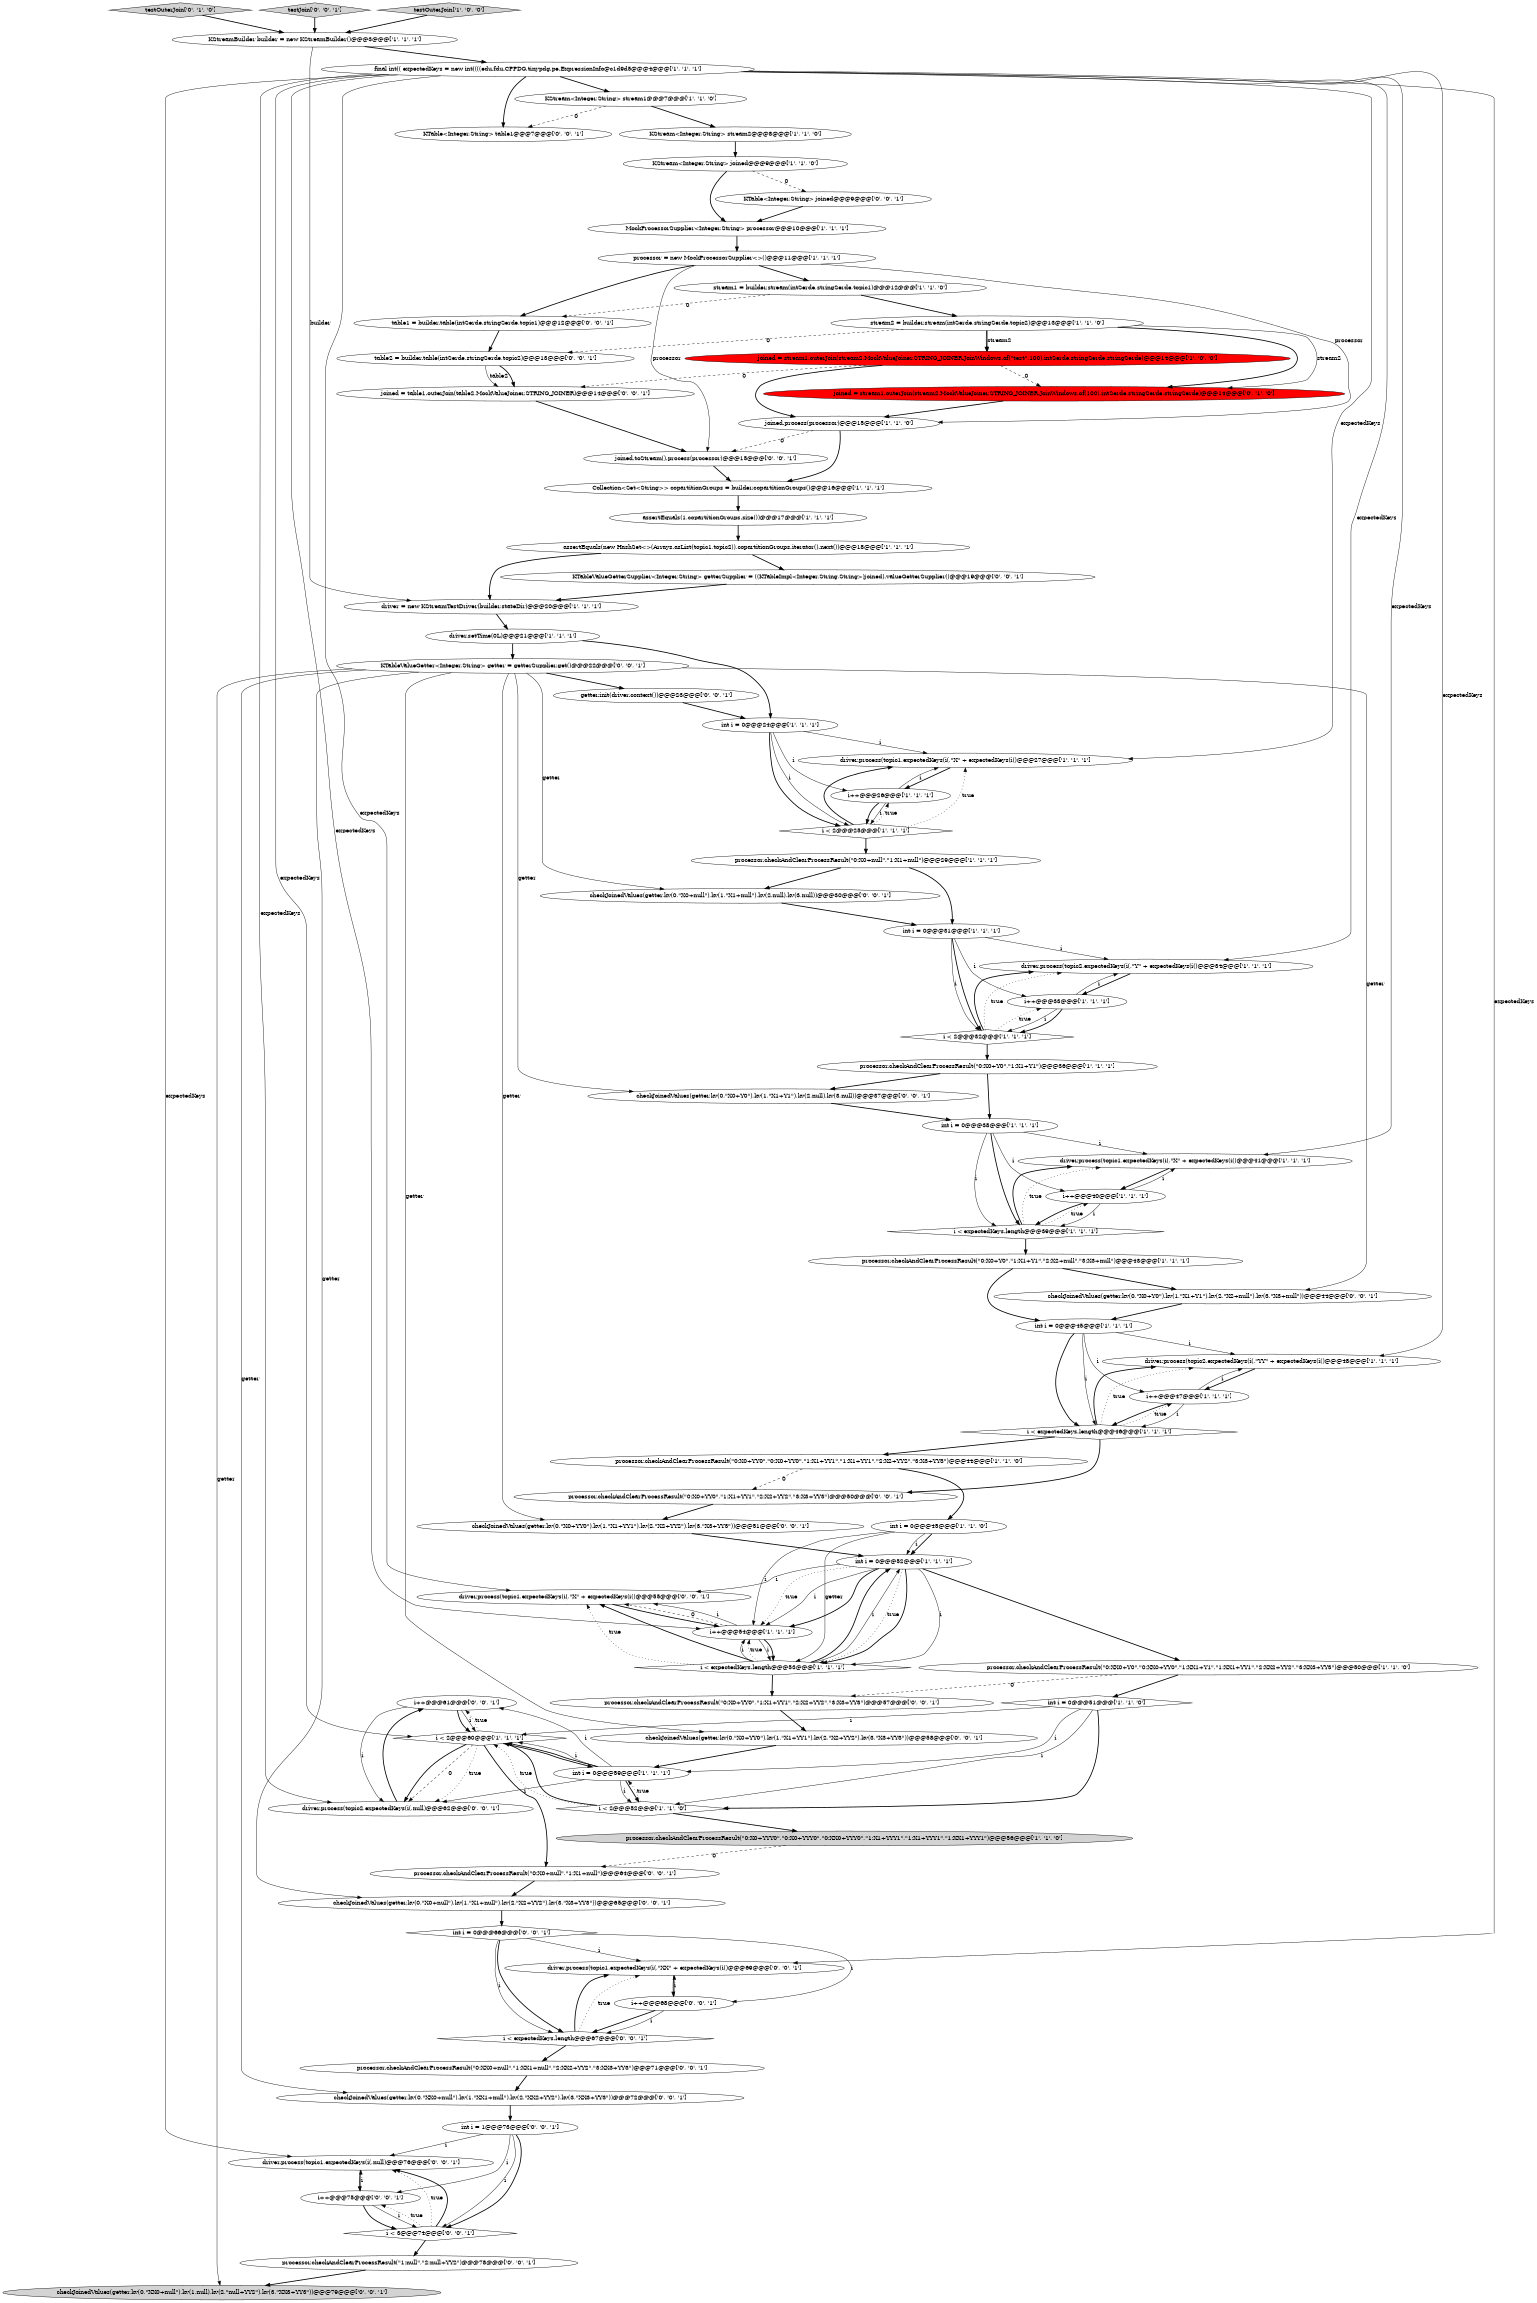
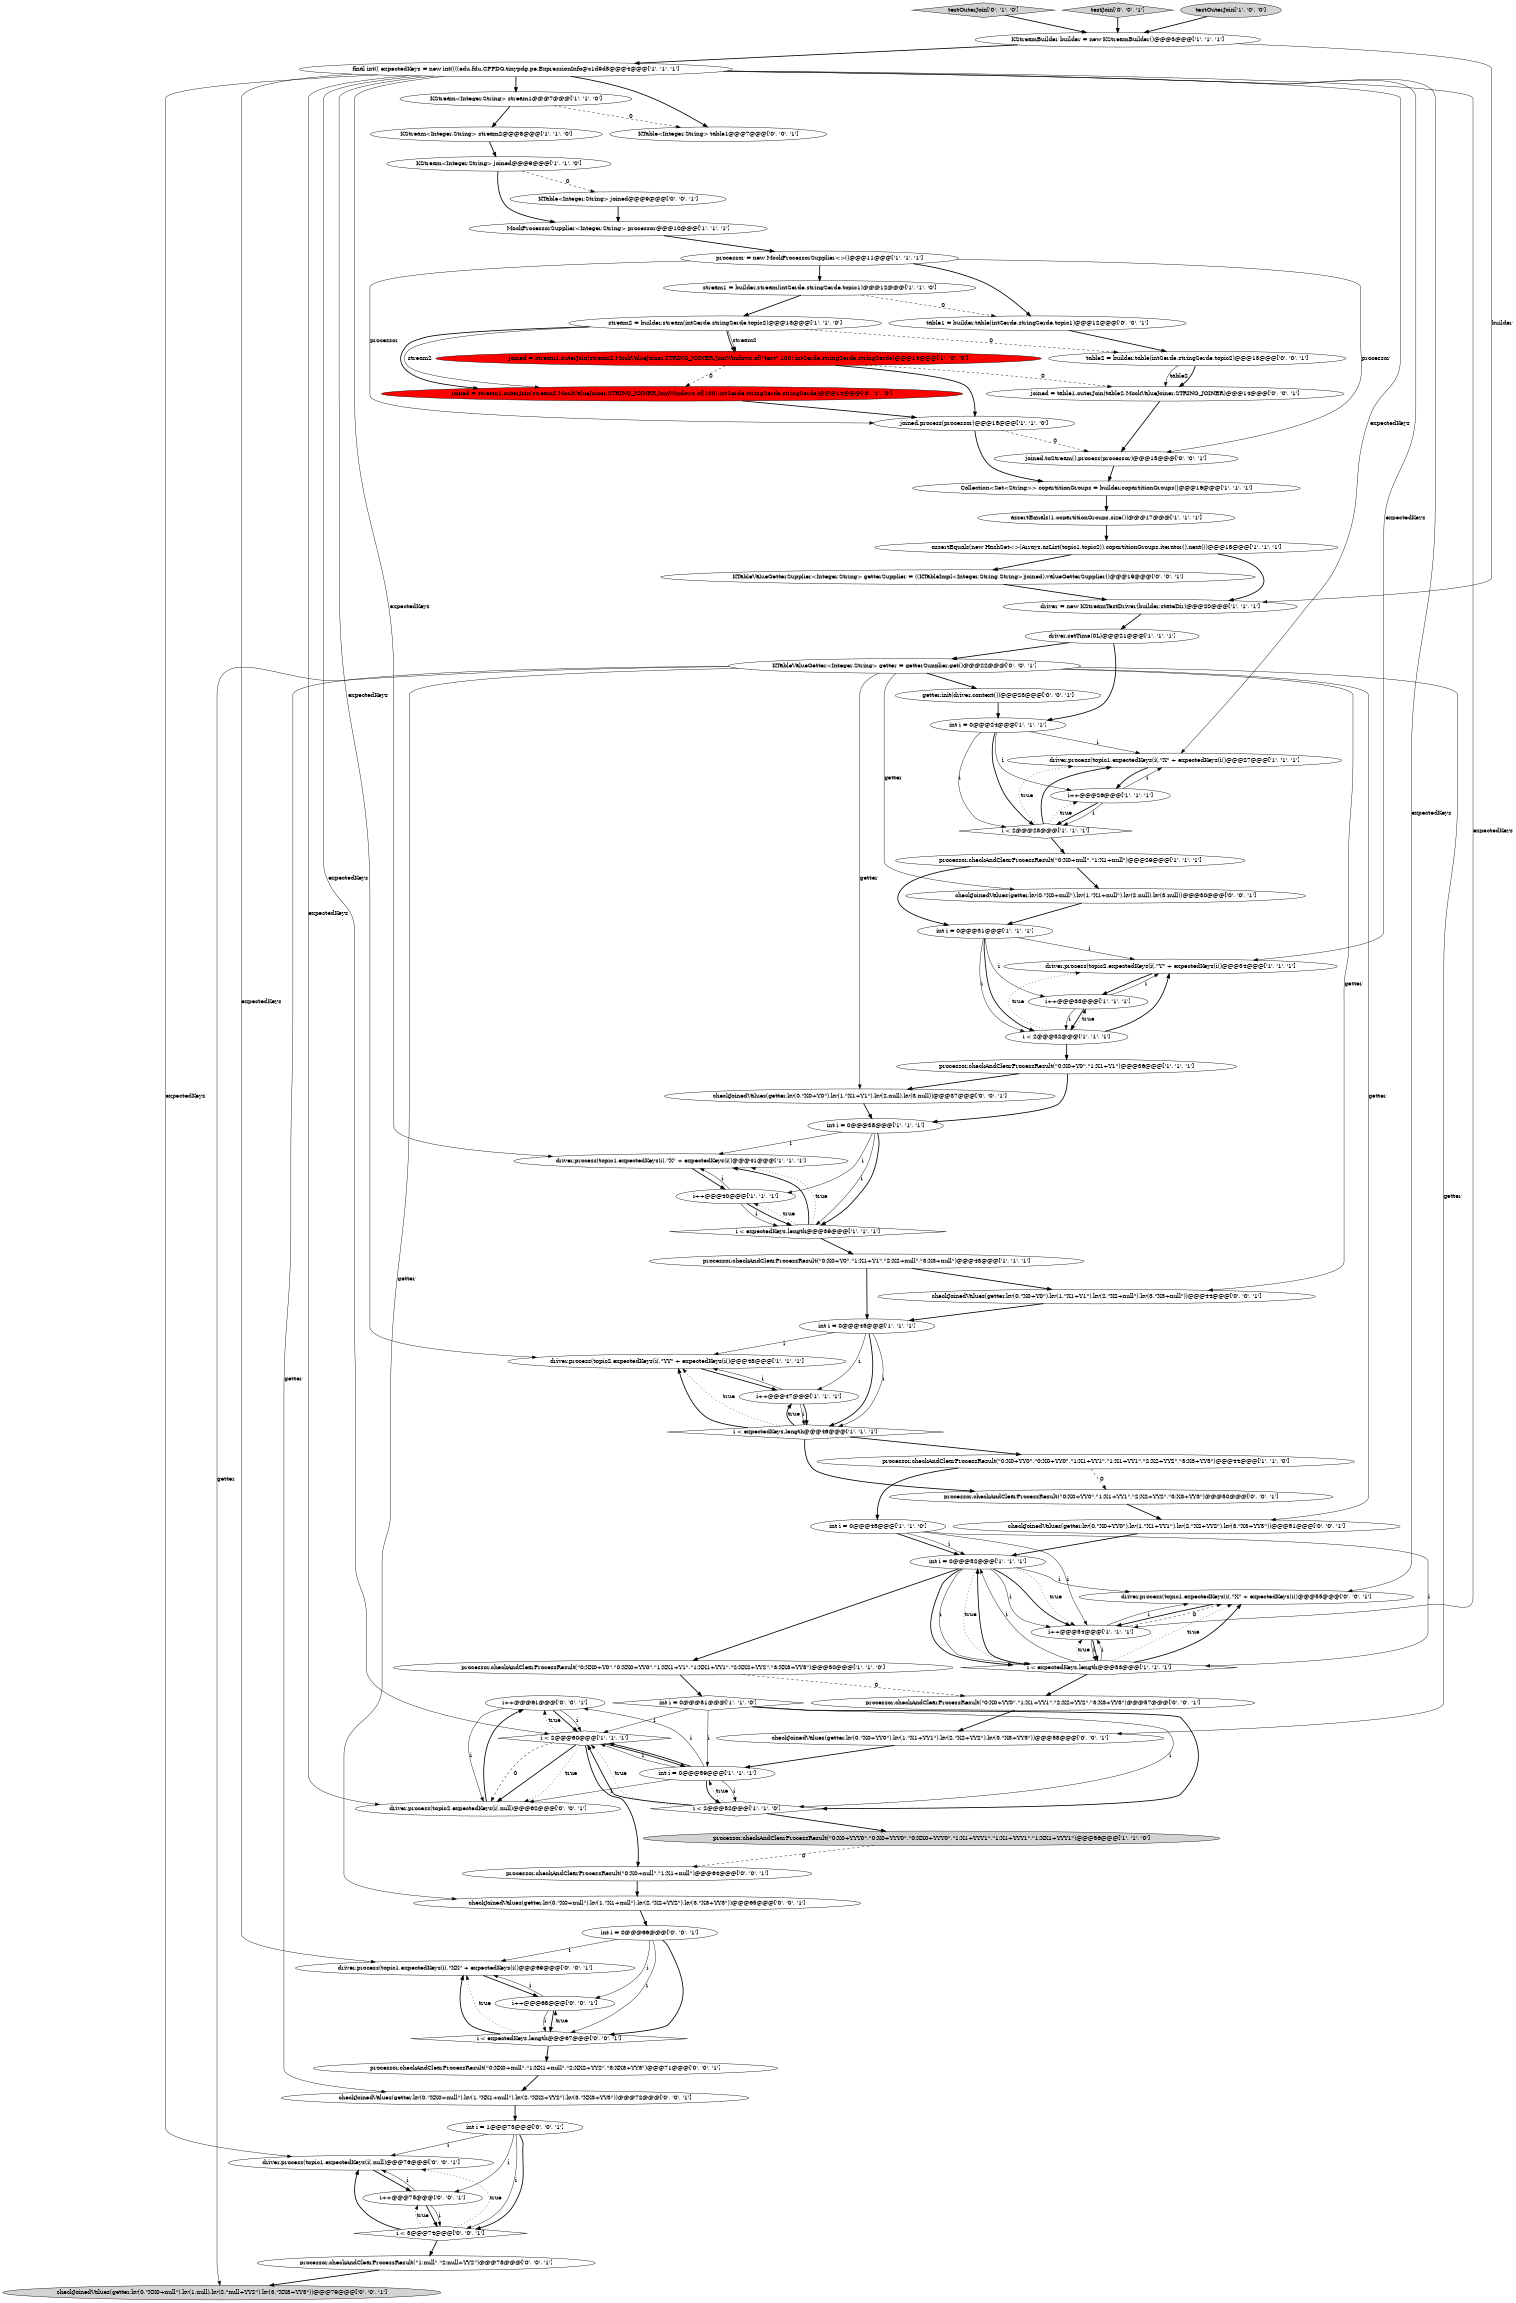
(449, 10) -> (1231, 10)
(987, 1037) -> (1067, 1037)
(1145, 1417) -> (788, 1417)
(834, 1597) -> (1429, 1597)
(502, 1933) -> (650, 1933)
none -> (555, 2023)
